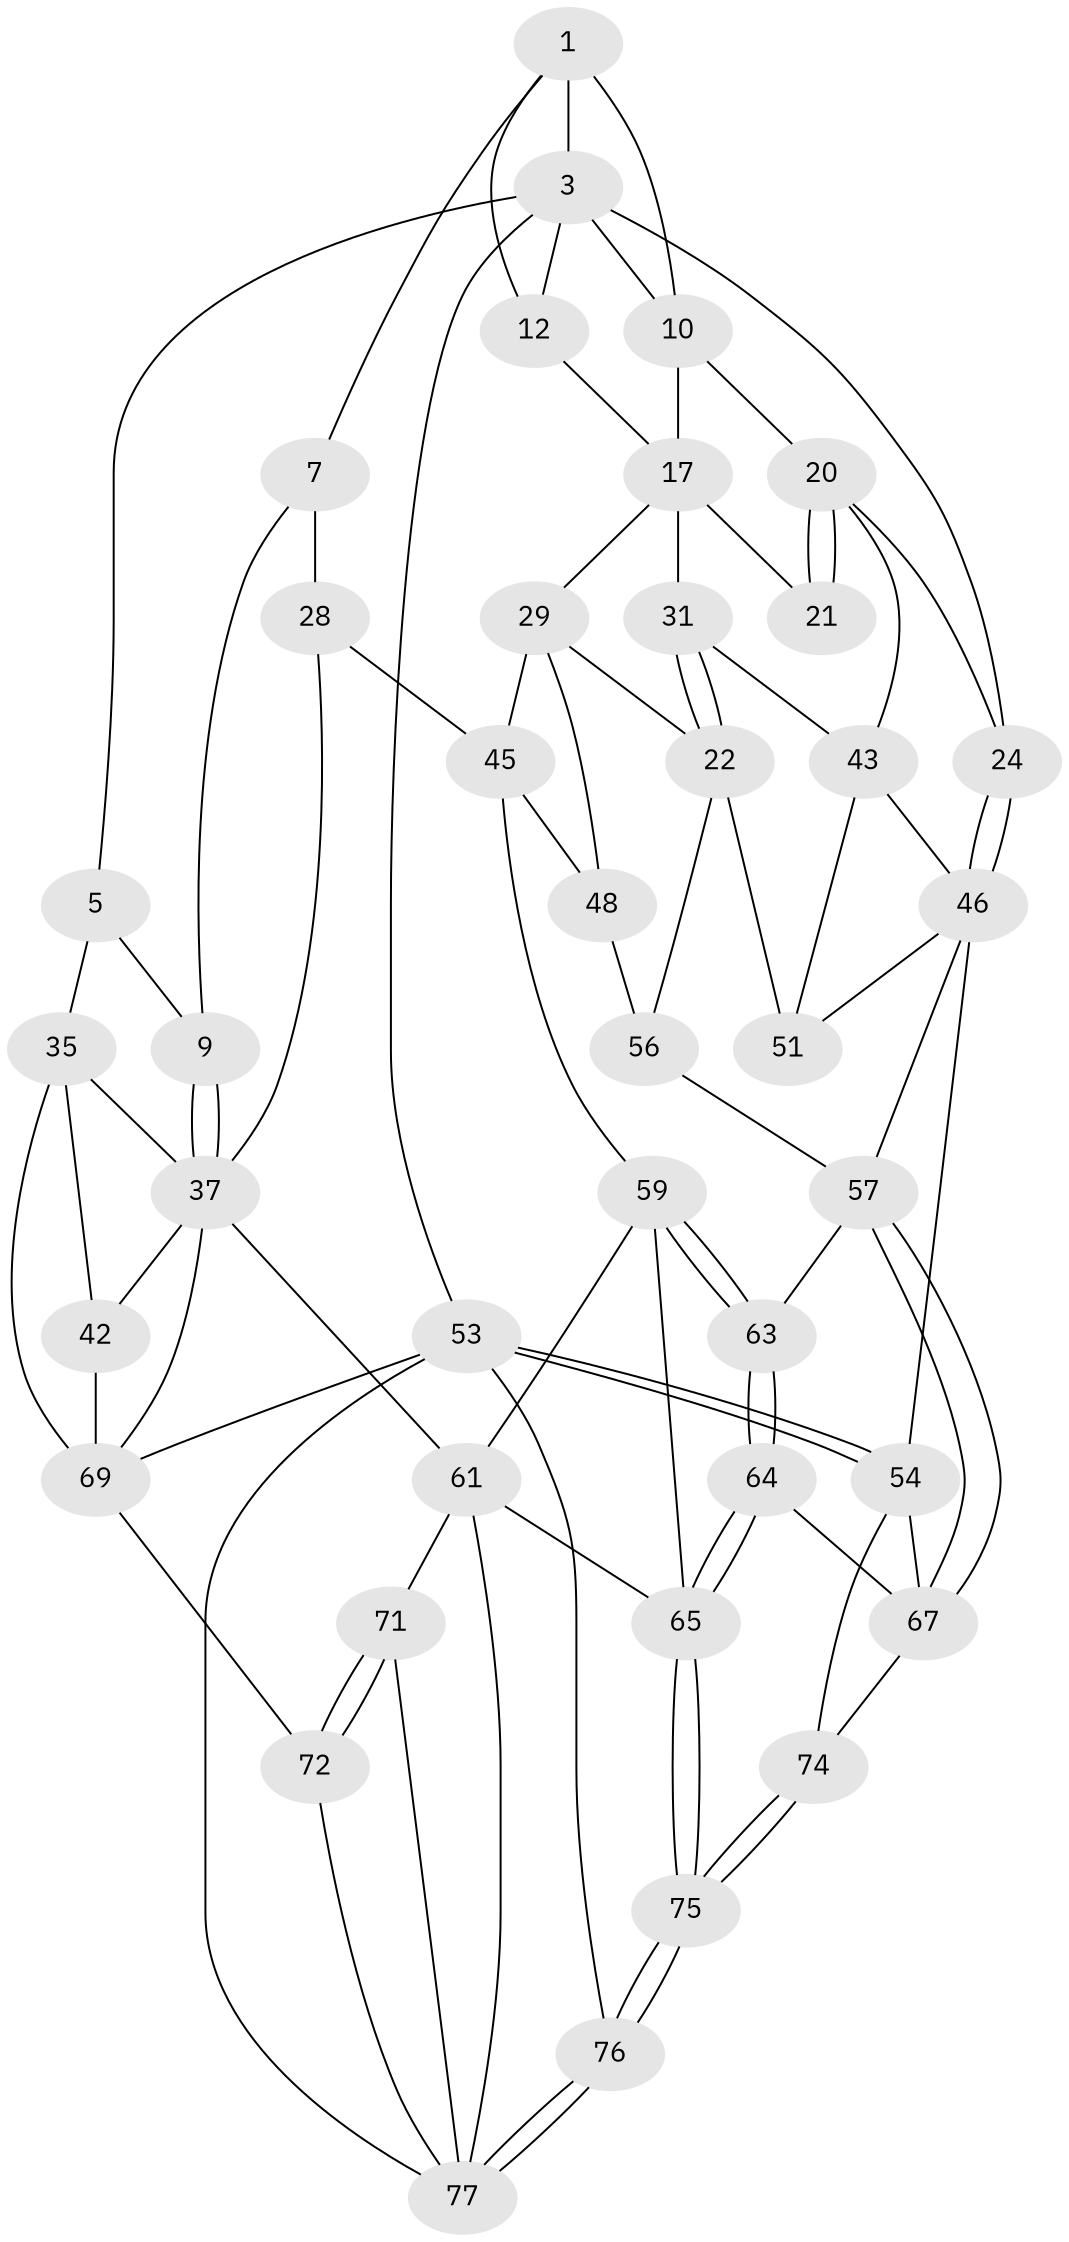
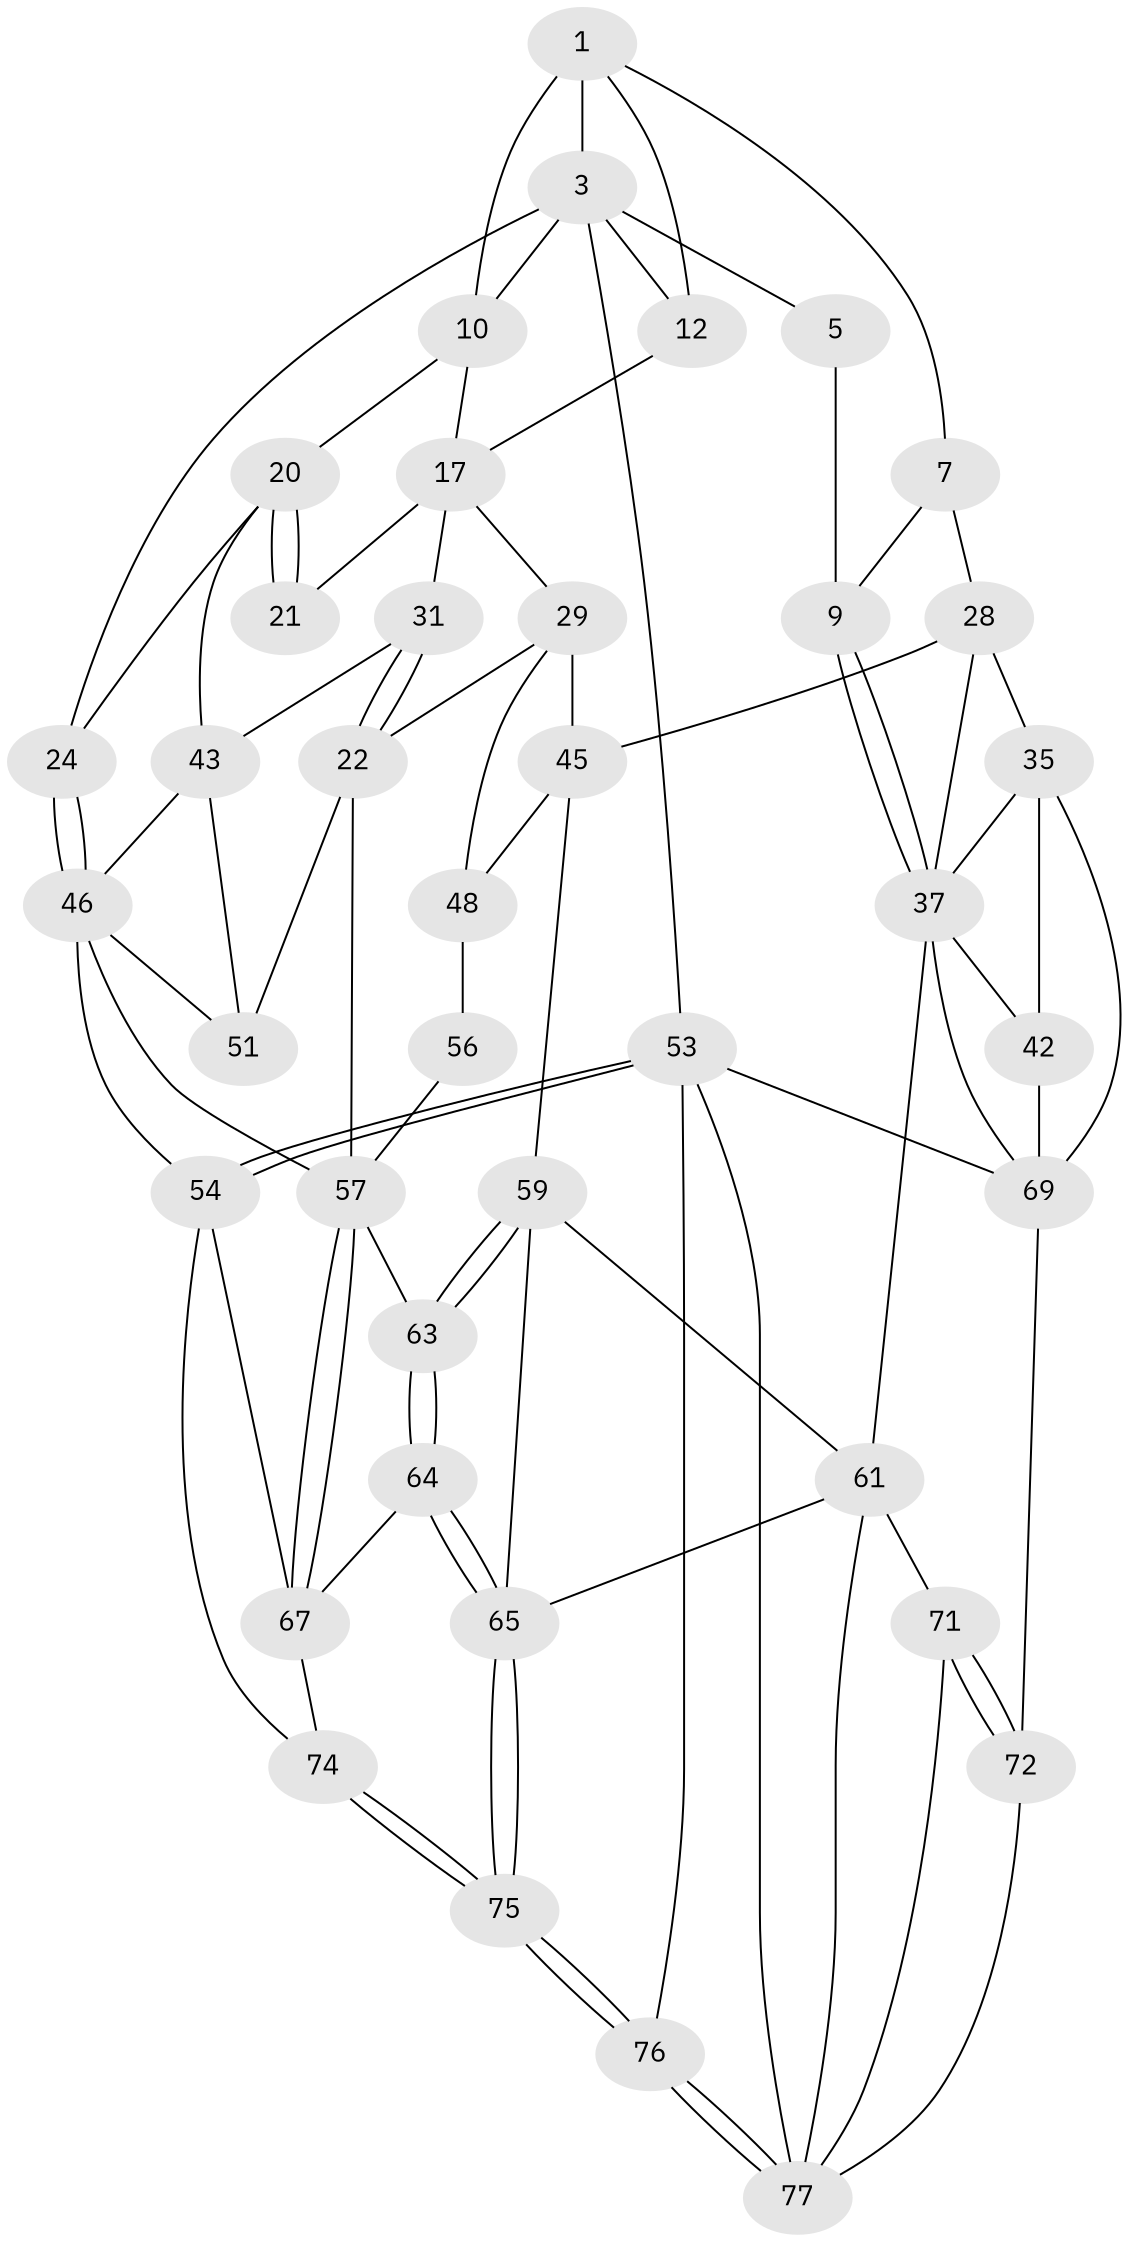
(684, 906) -> (352, 977)
(79, 977) -> (1009, 690)
